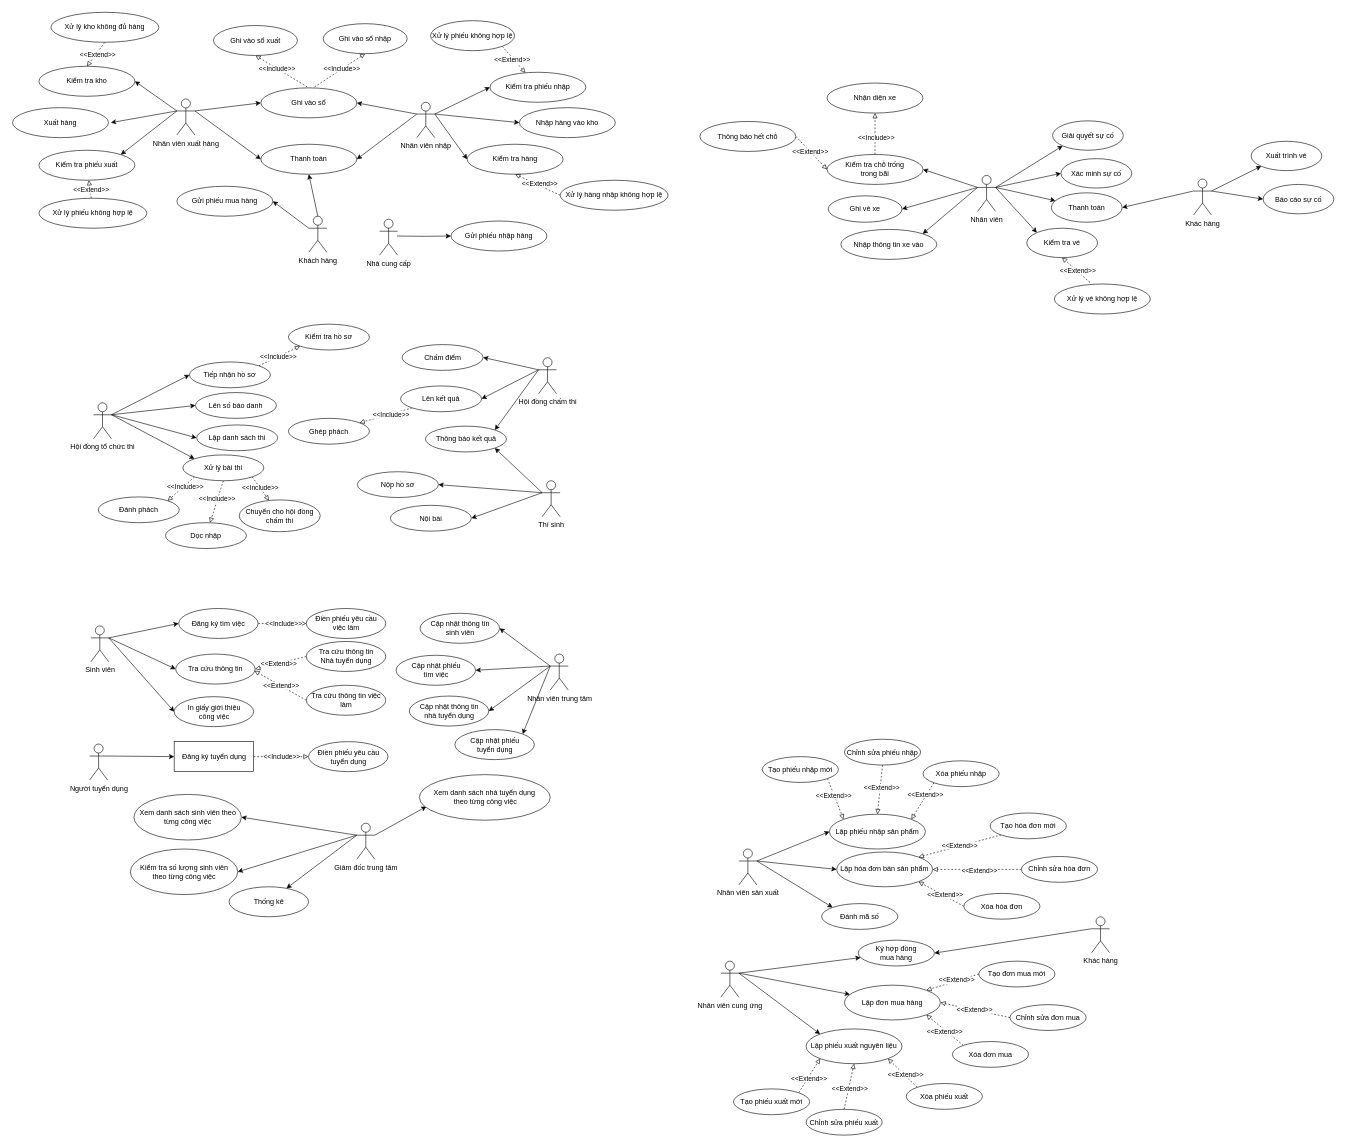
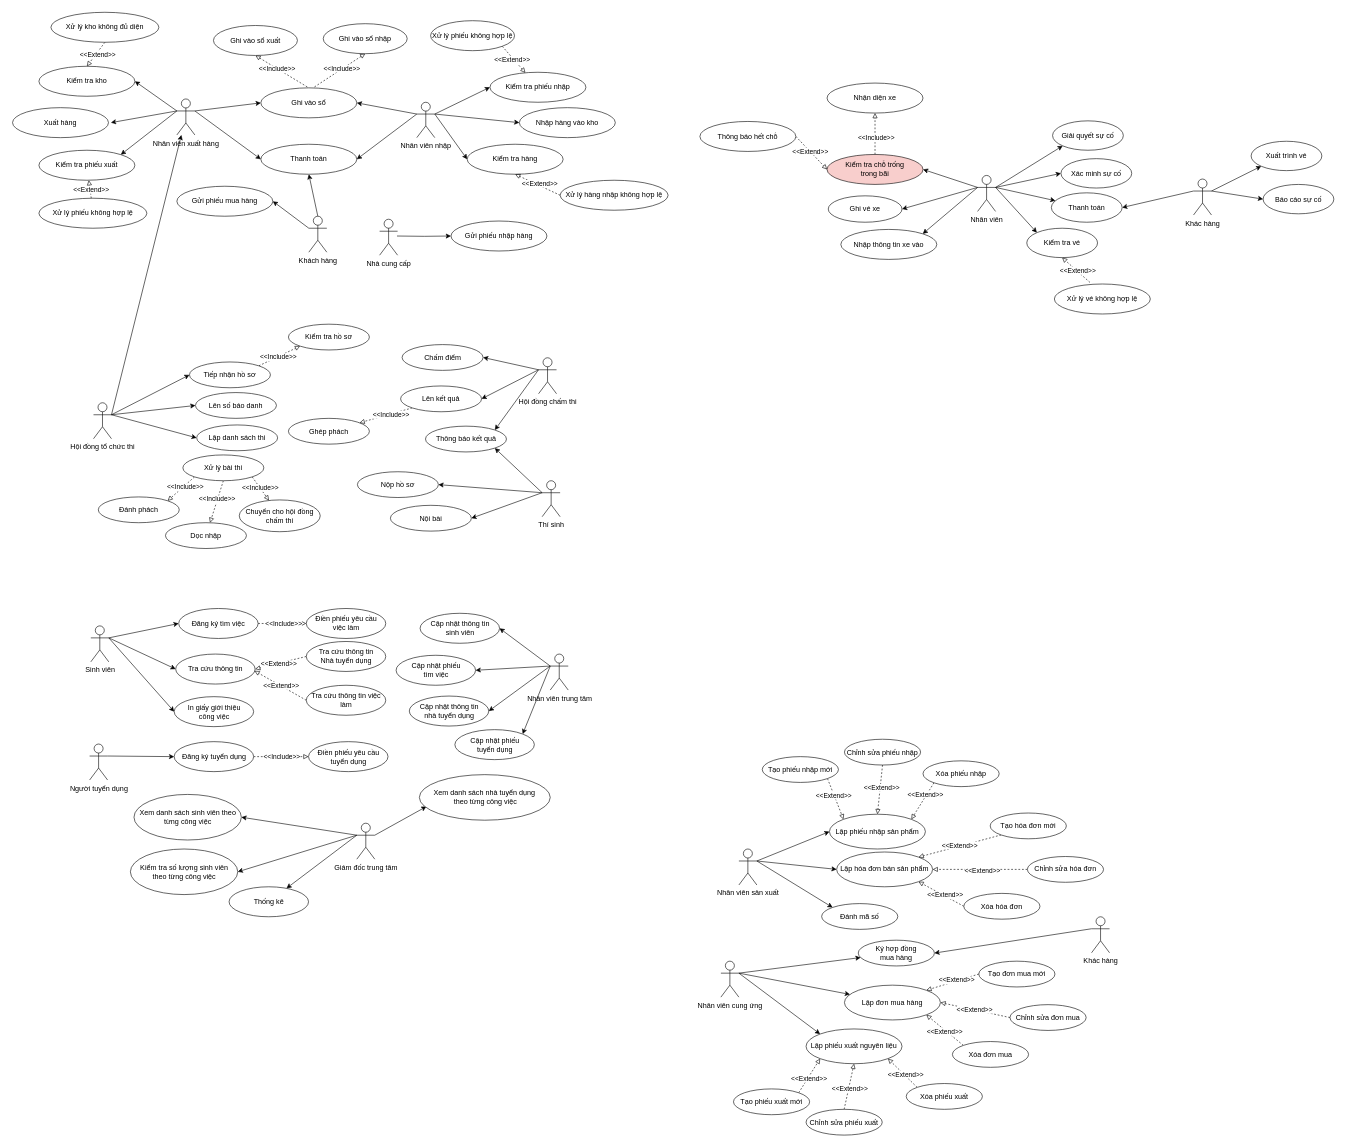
(105, 27) -> (105, 27)
(875, 170) -> (875, 170)
(152, 436) -> (146, 276)
(214, 757) -> (214, 757)
(1060, 870) -> (1066, 870)
